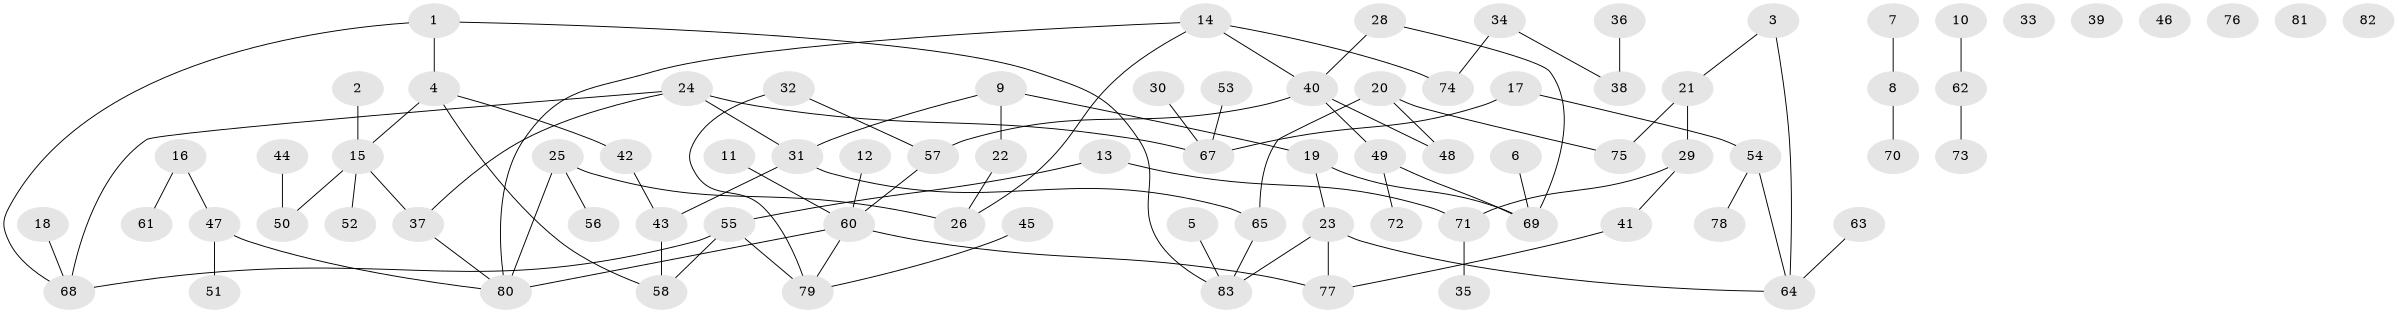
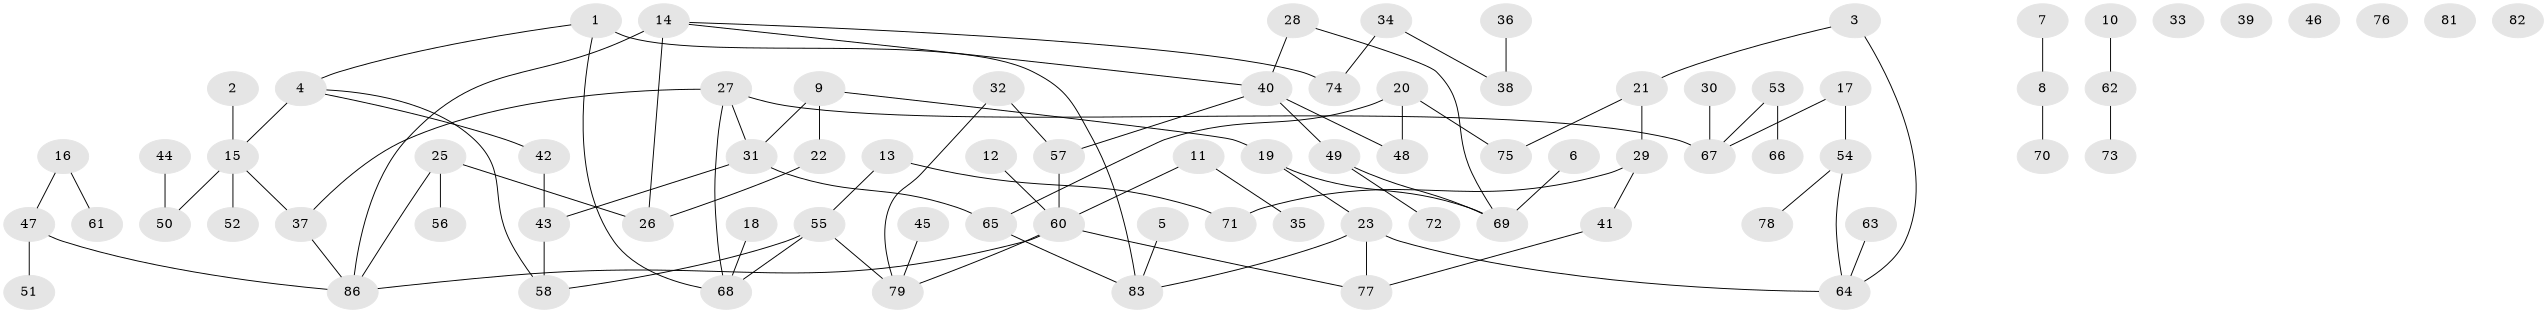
(687, 89) -> (726, 89)
none -> (1778, 157)
(1464, 258) -> (1249, 190)
(506, 292) -> (353, 292)
